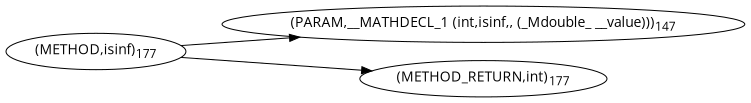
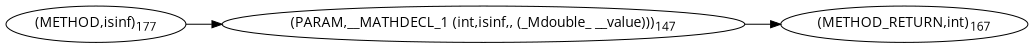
(271, 64) -> (758, 24)
(560, 77) -> (981, 23)
